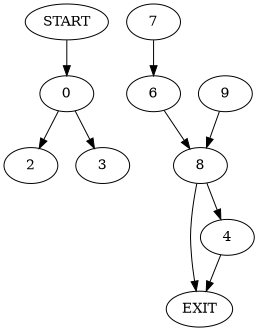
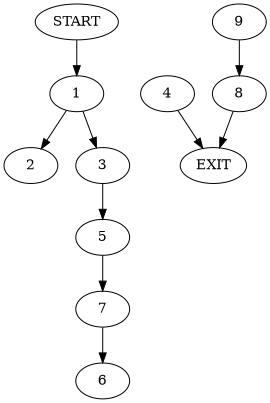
(67, 94) -> (77, 94)
(174, 125) -> none
(212, 197) -> none
none -> (103, 237)
